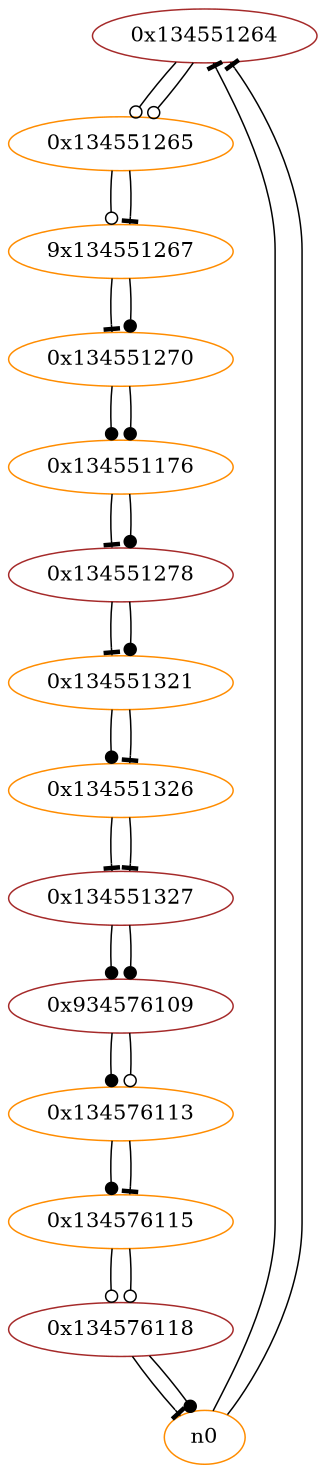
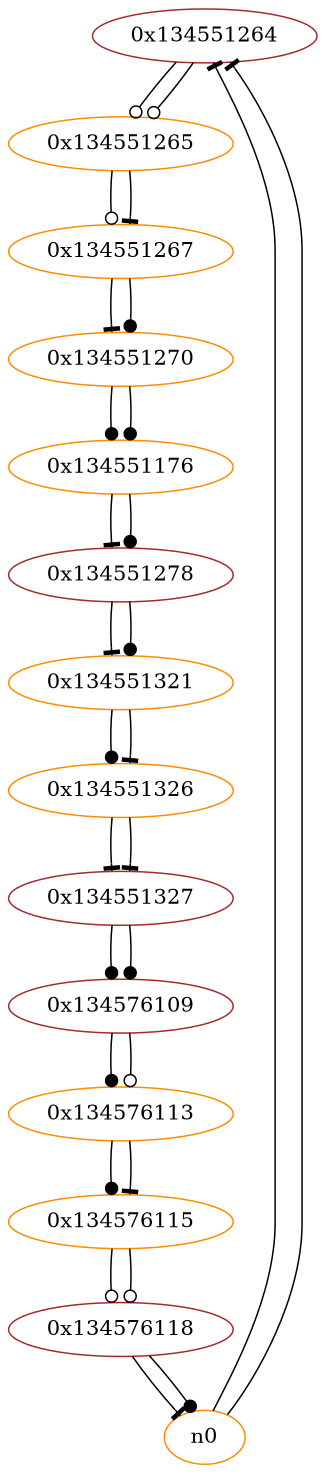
(121, 252) -> (121, 252)
(121, 1006) -> (121, 1006)
